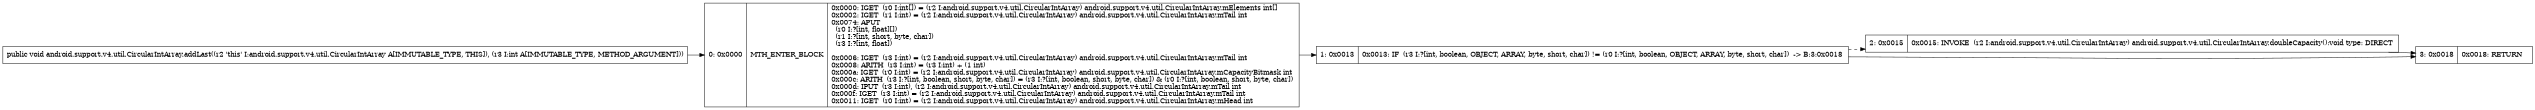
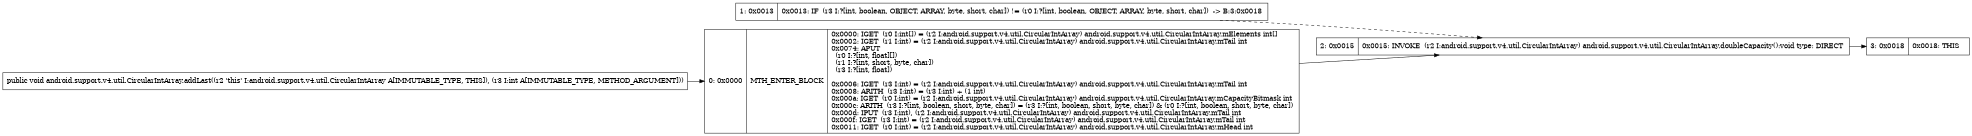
(1305, 55) -> (1367, 59)
(2495, 55) -> (1939, 46)
(2130, 58) -> none
